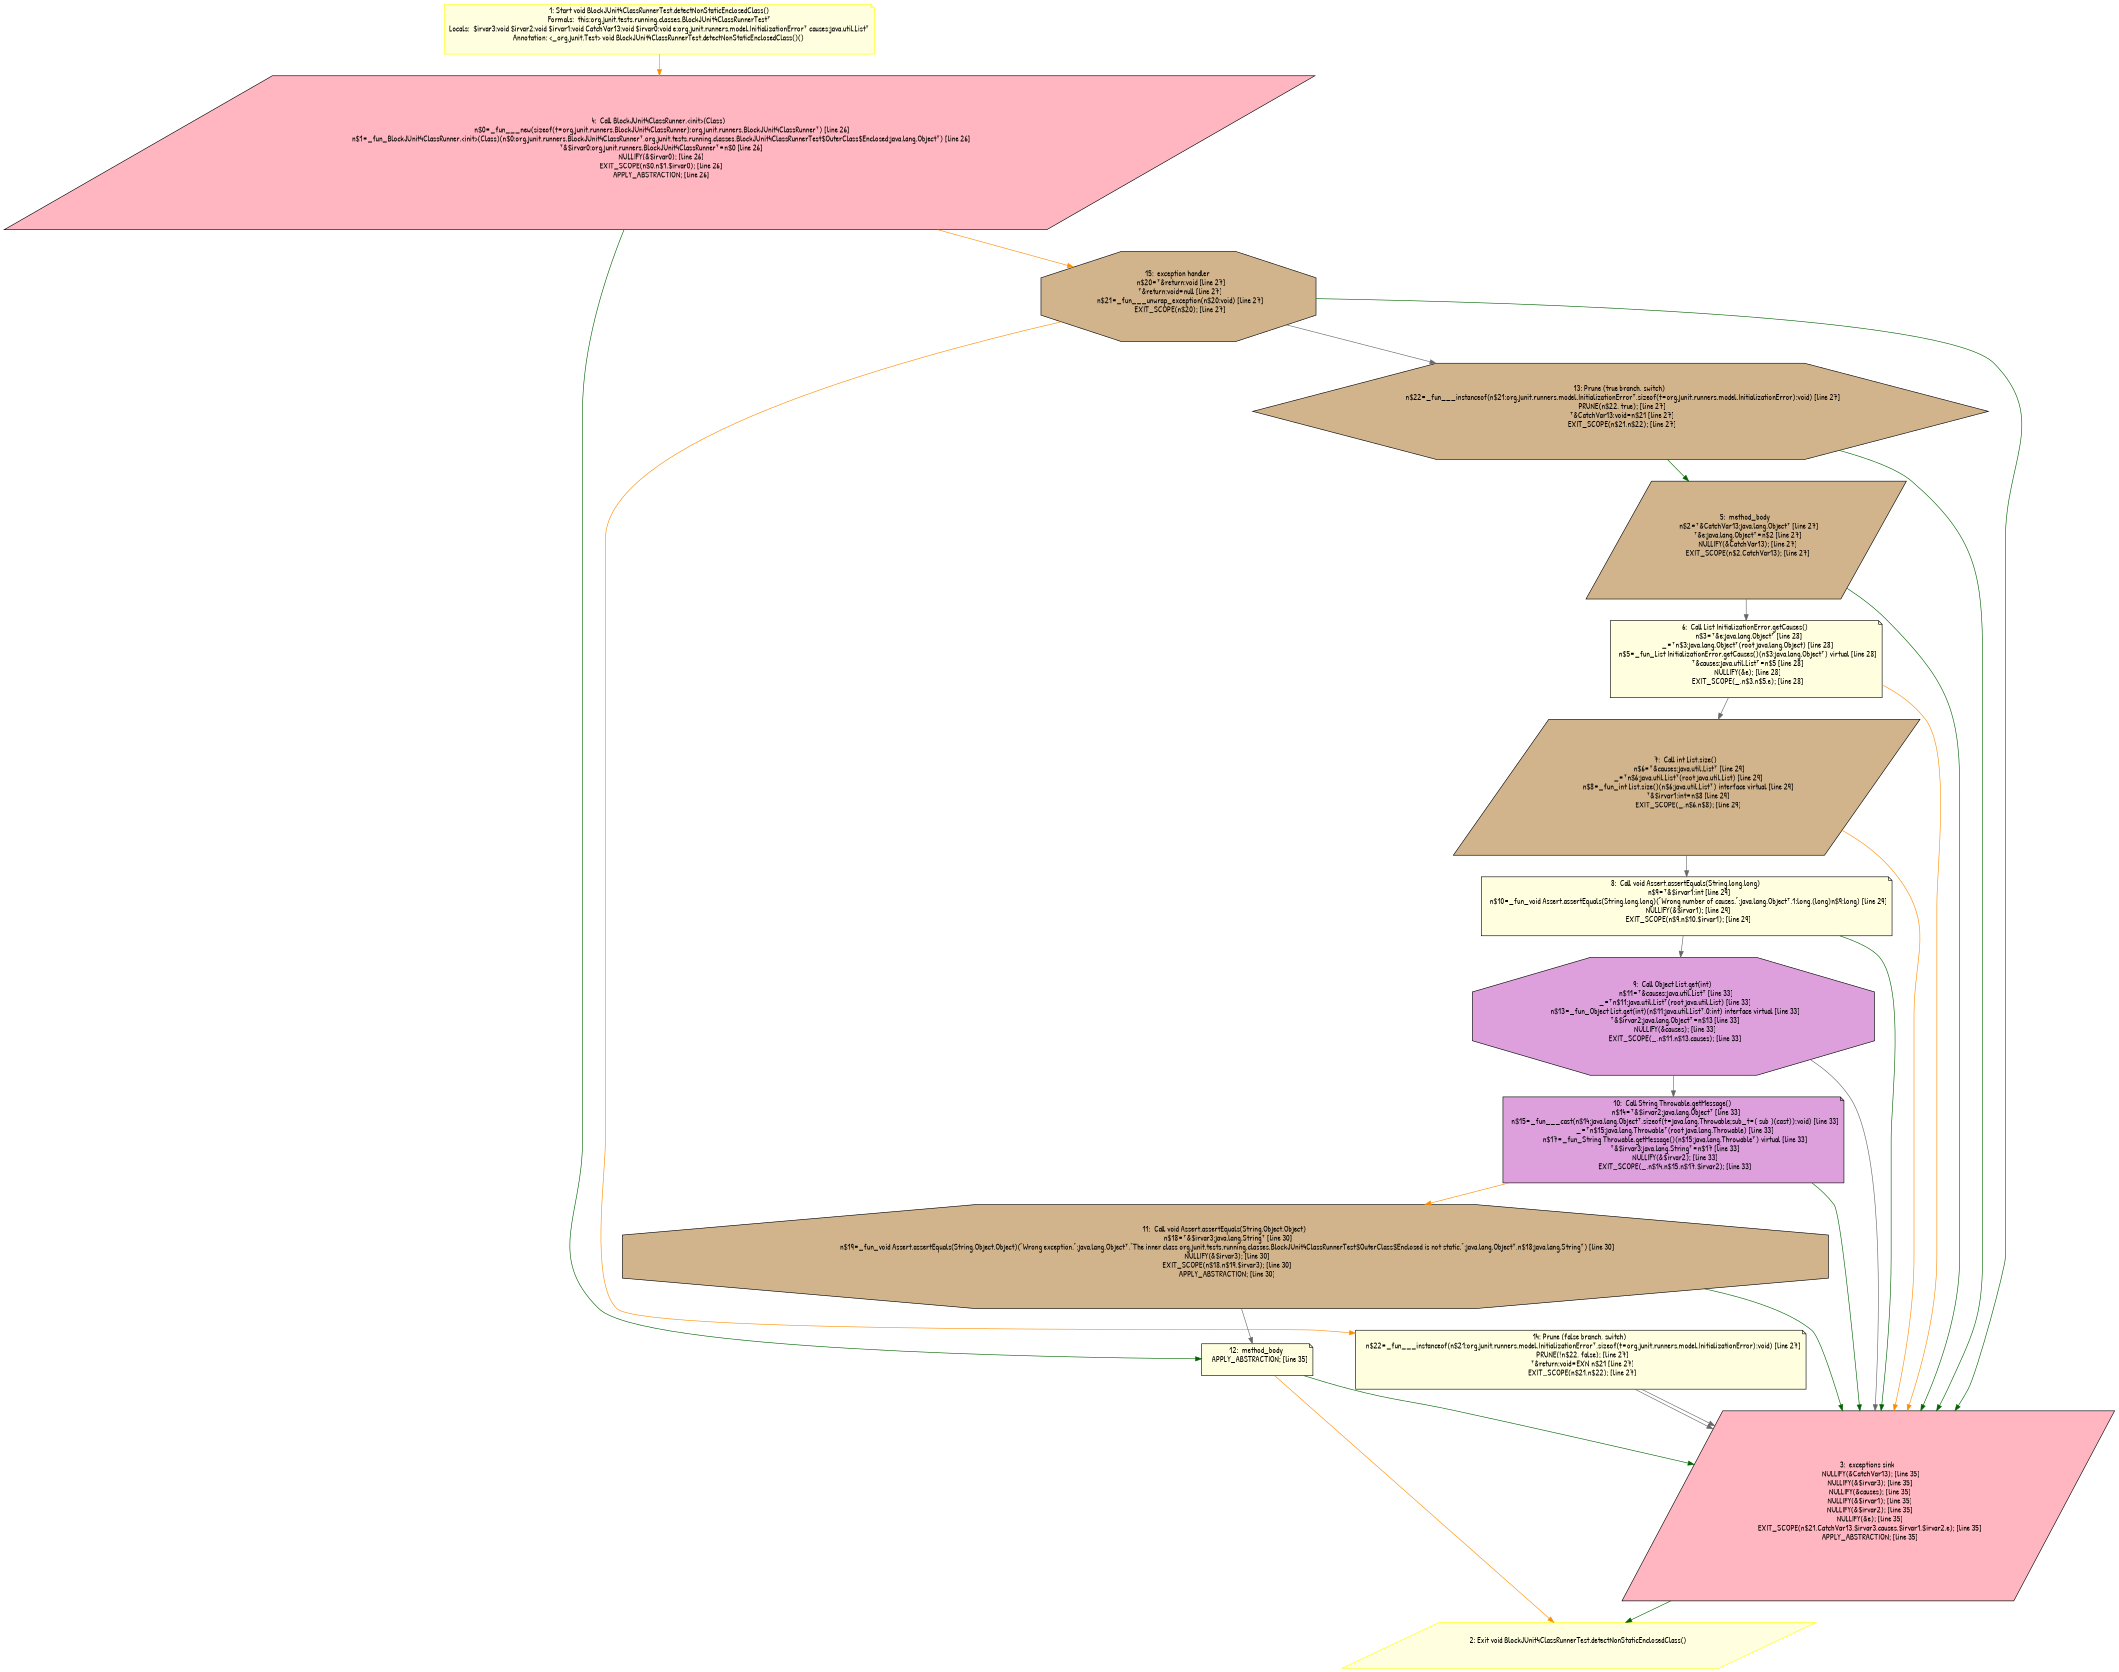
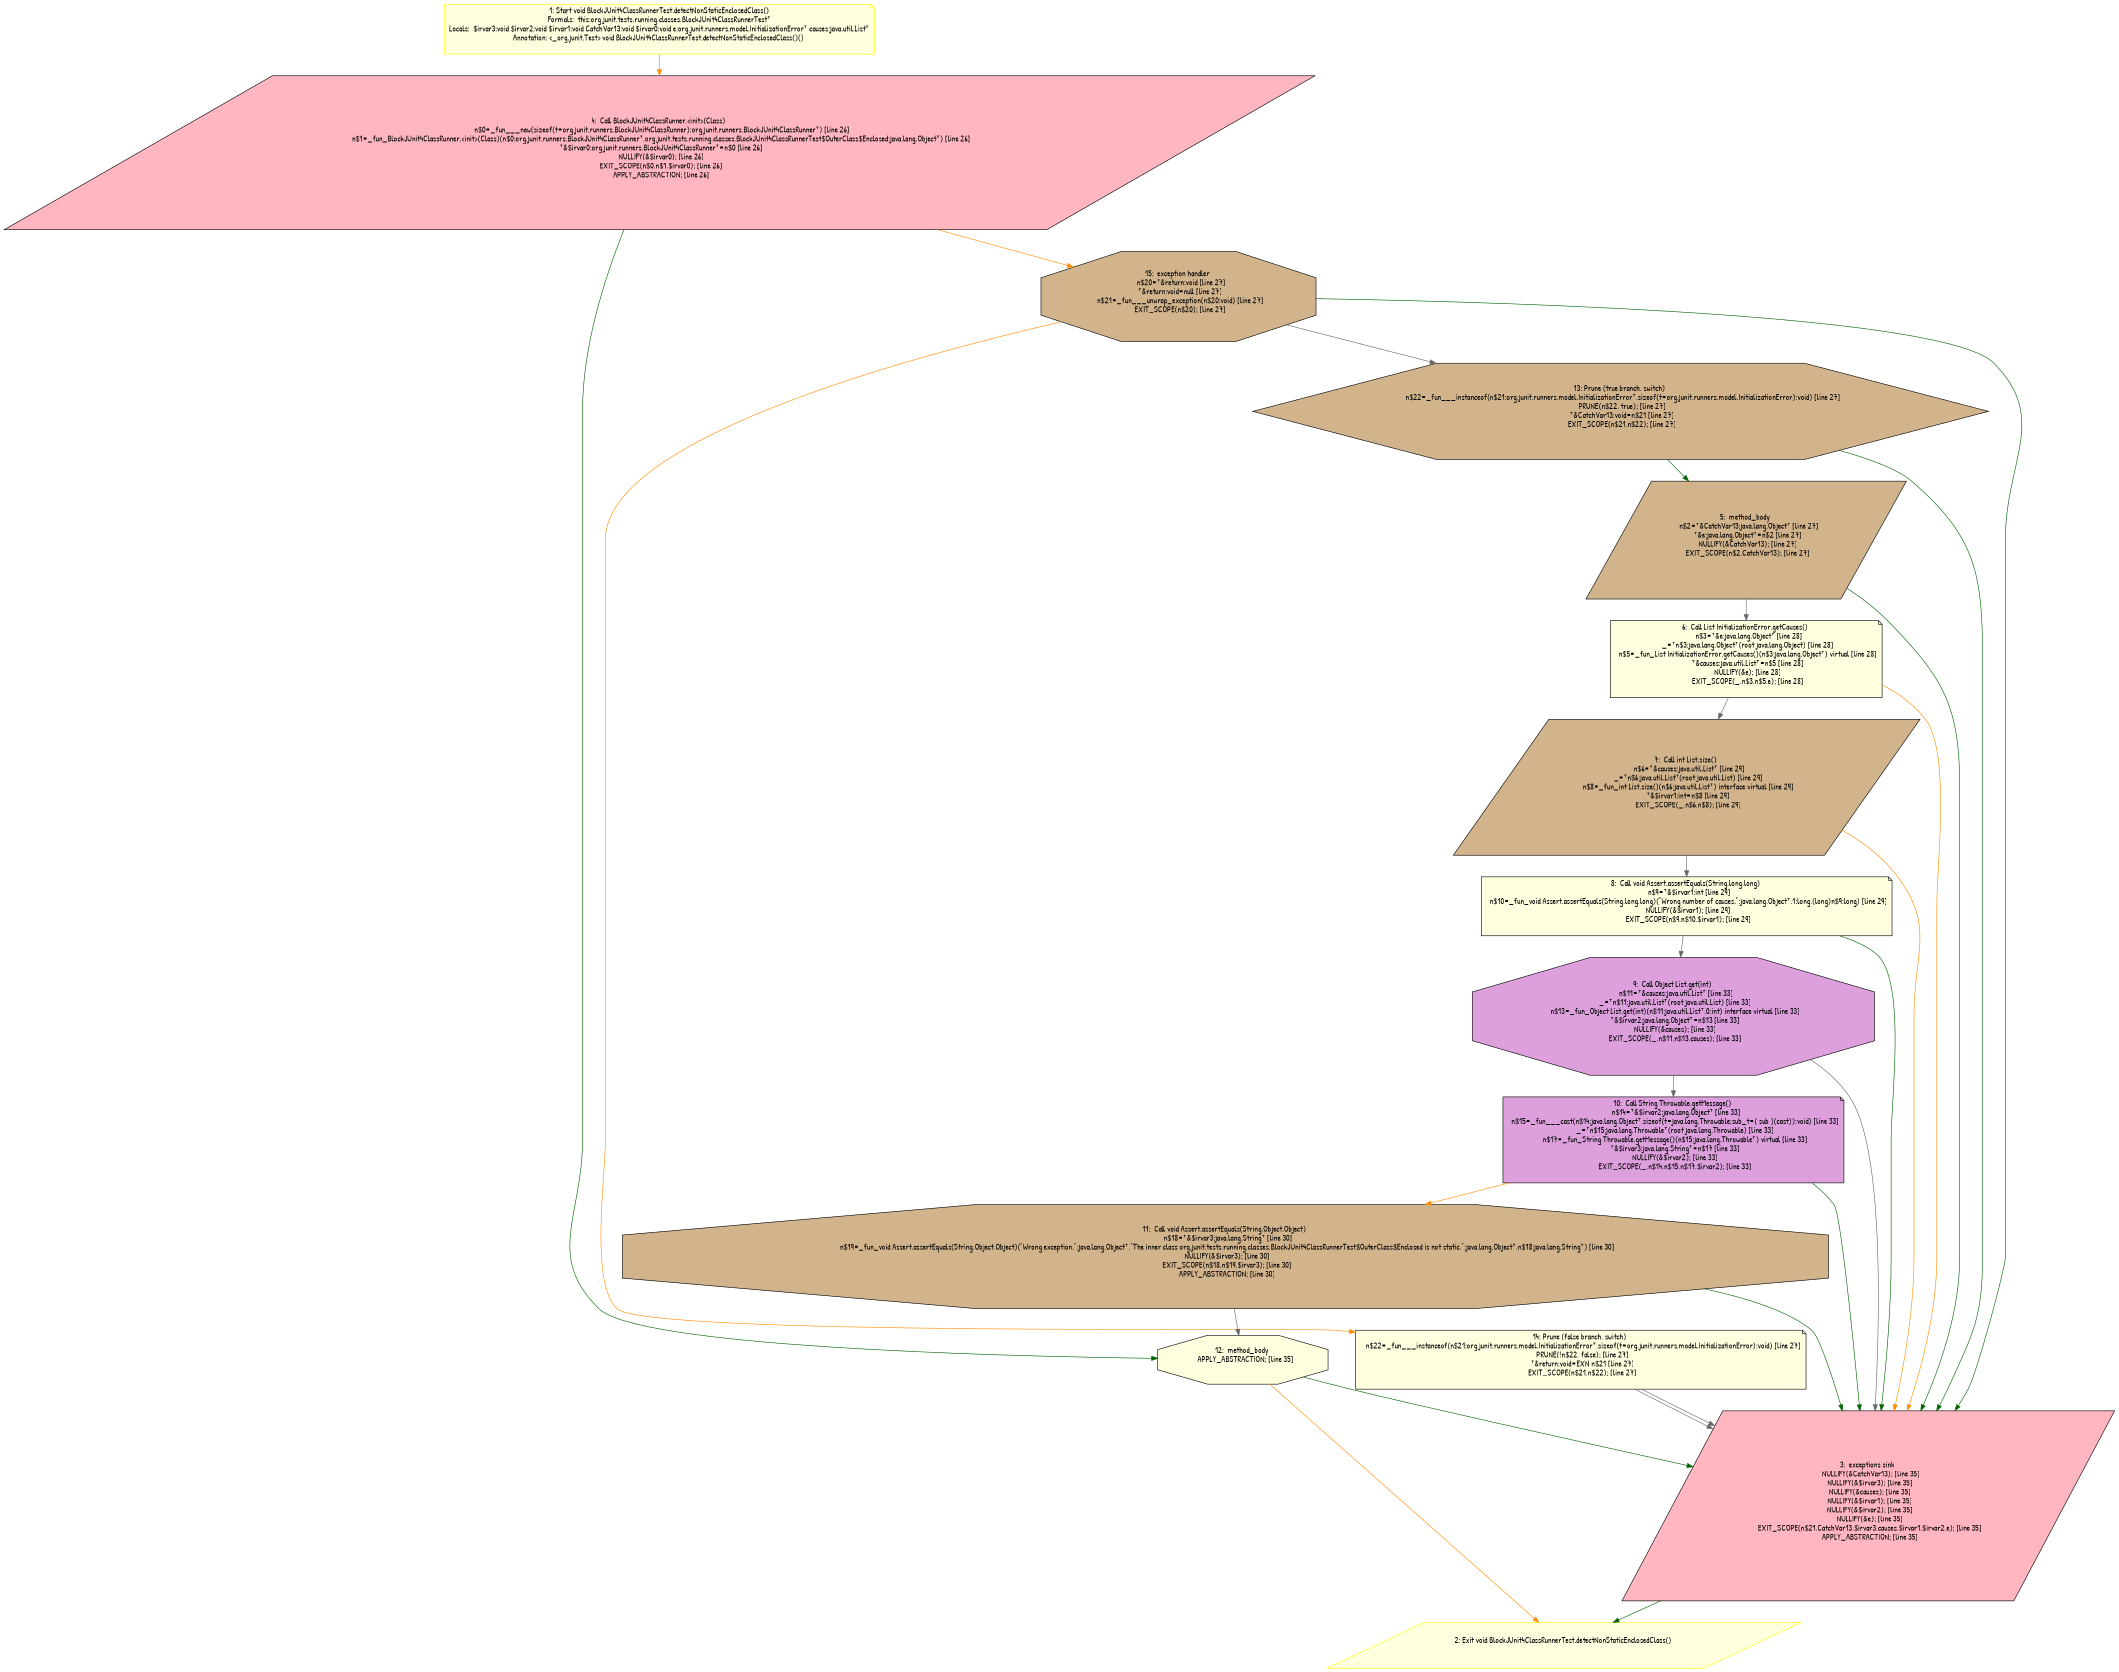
(1257, 1360) -> (1243, 1360)
